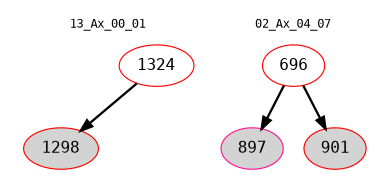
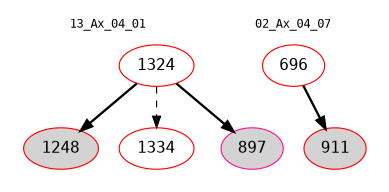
(108, 25) -> (108, 25)
(276, 102) -> (196, 100)
(61, 149) -> (61, 149)
none -> (157, 149)
(335, 149) -> (335, 149)
